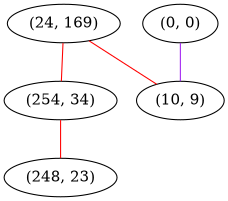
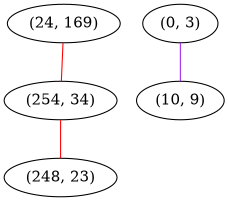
(180, 24) -> (180, 24)
(123, 63) -> none
